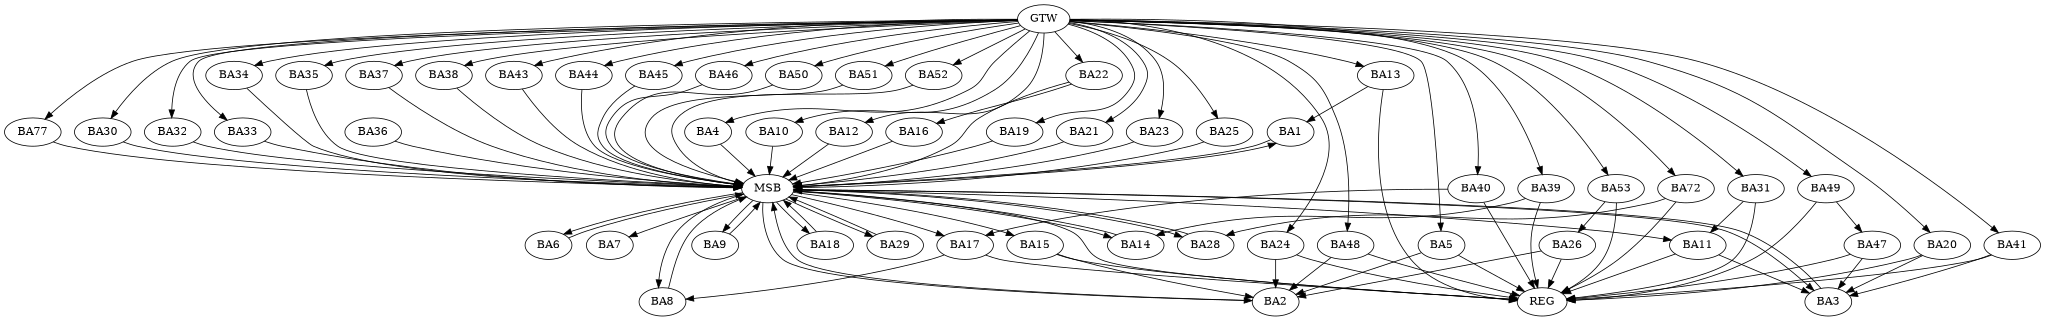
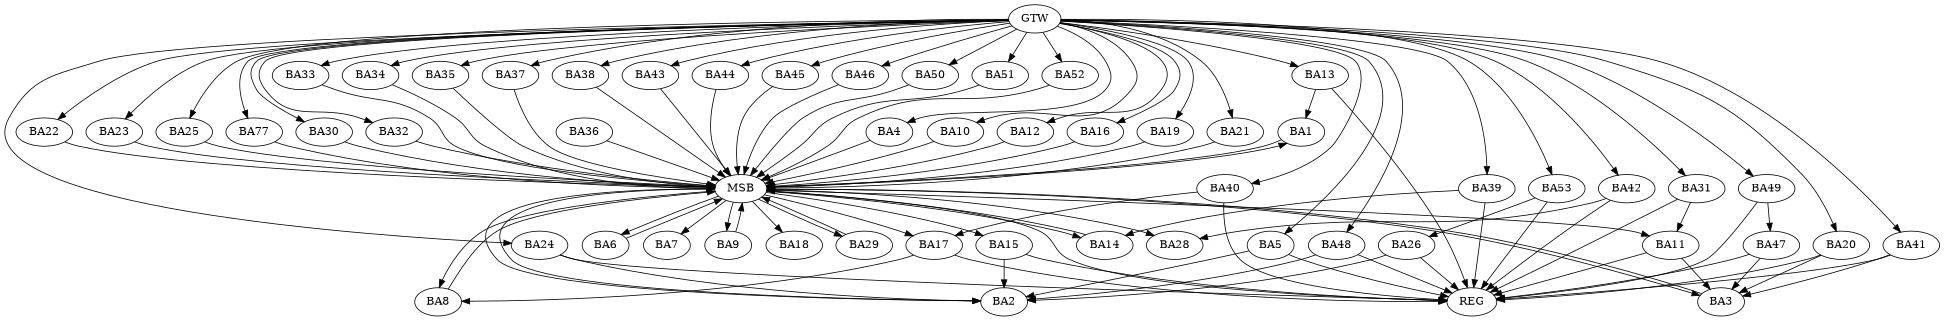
(1008, 103) -> (1162, 52)
(1686, 189) -> (1627, 189)
(996, 202) -> none
(803, 218) -> none
